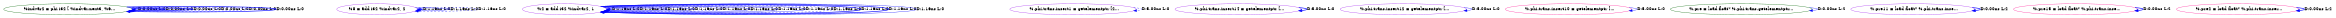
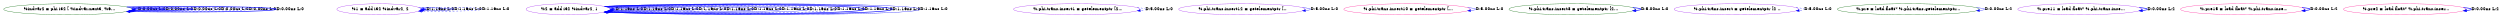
(377, 9) -> (379, 9)
(1238, 9) -> none
none -> (1572, 9)
none -> (1736, 9)
